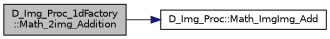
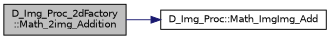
(65, 20) -> (65, 20)
